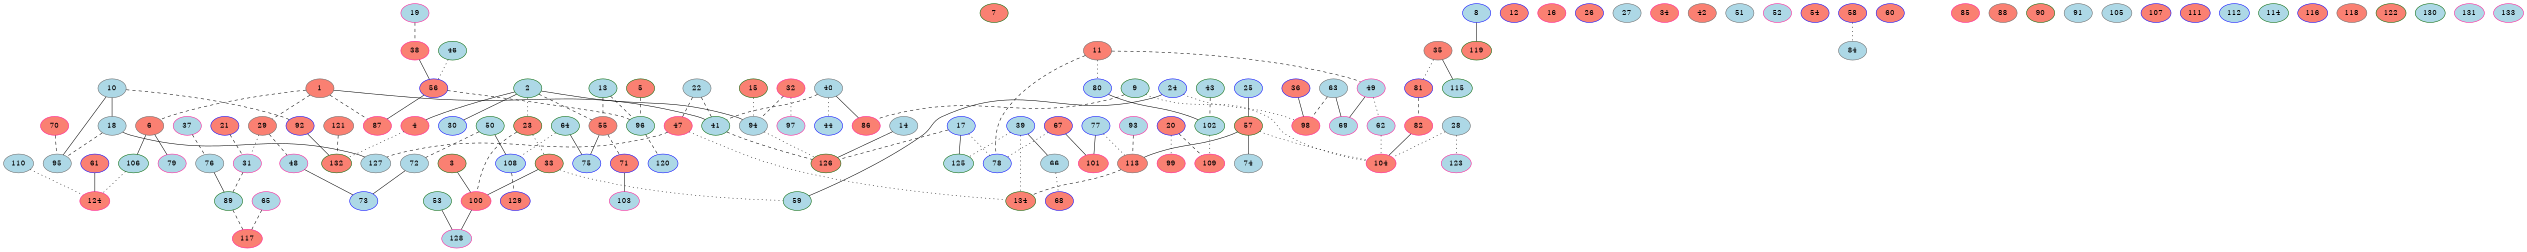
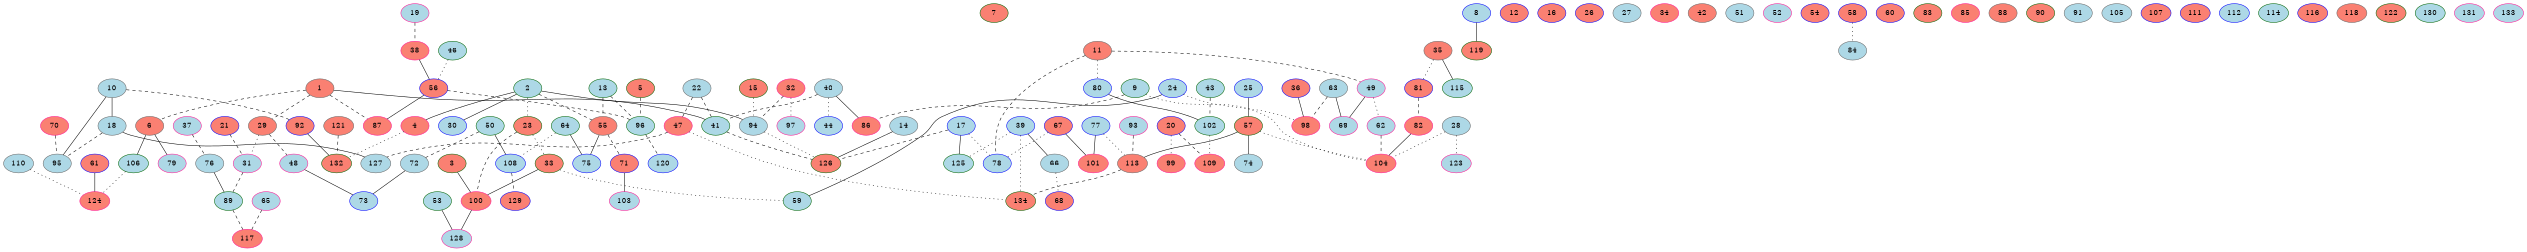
(1552, 13) -> (1552, 13)
none -> (1928, 13)
(1381, 145) -> (1381, 145)
